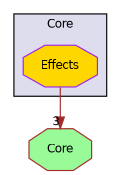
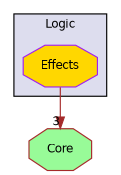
(60, 25) -> (60, 25)
